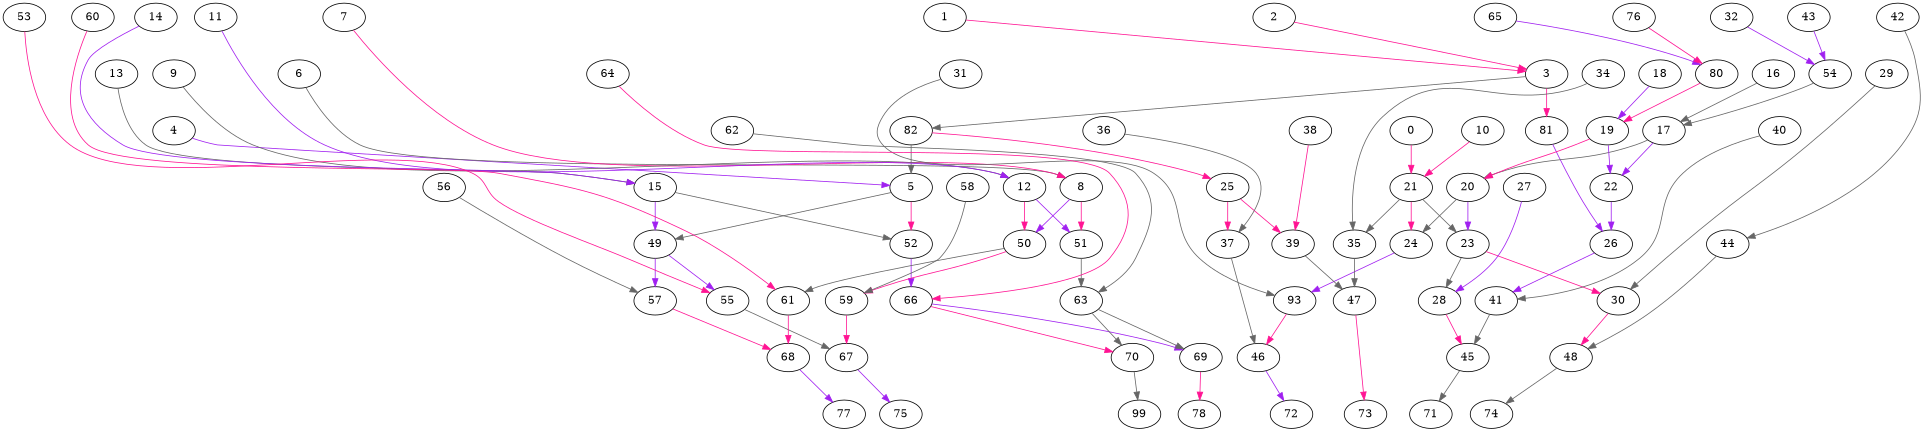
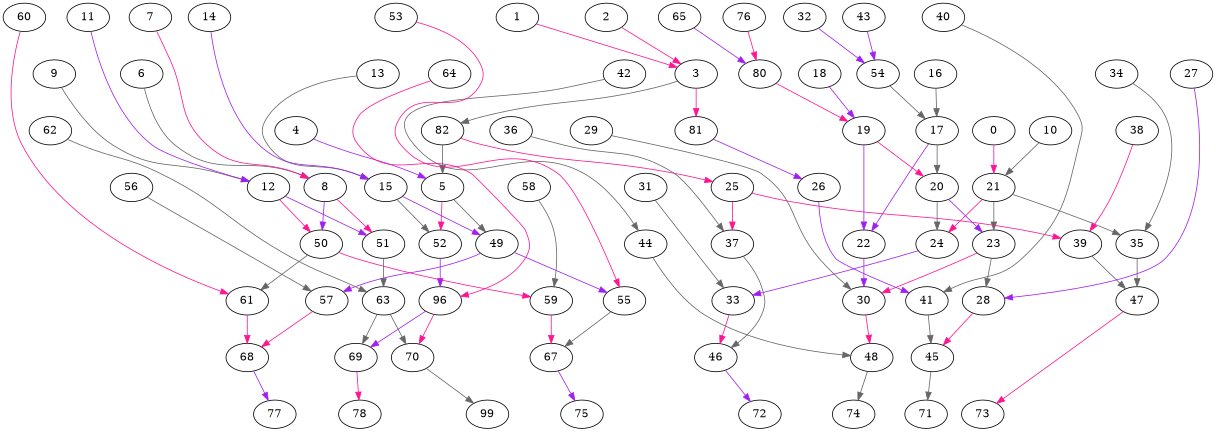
(1450, 157) -> (1025, 156)
(1611, 212) -> (864, 269)
(911, 301) -> (440, 301)
(1295, 301) -> (733, 301)
